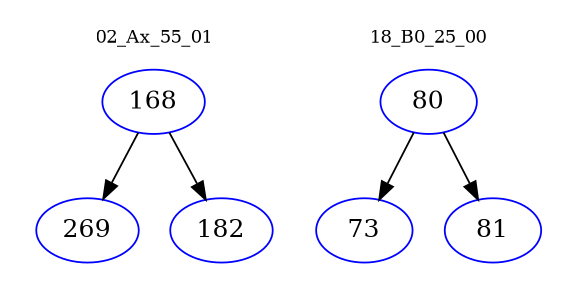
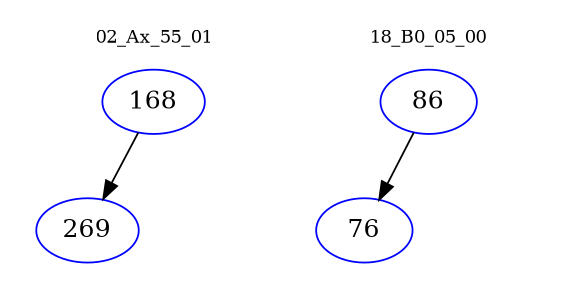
(429, 38) -> (429, 38)
(429, 102) -> (429, 102)
(221, 230) -> none
(364, 230) -> (364, 230)
(493, 230) -> none
